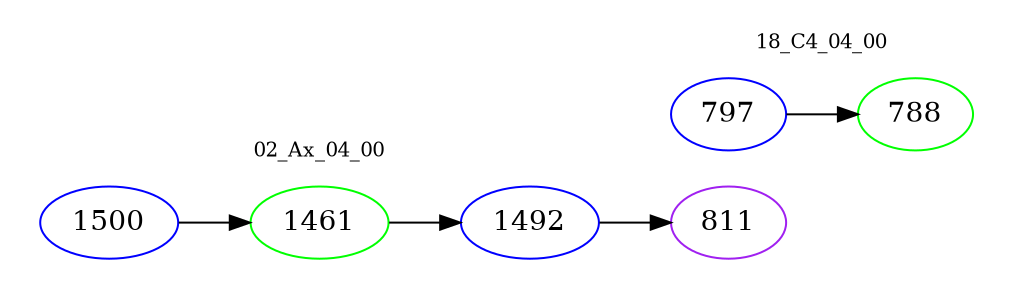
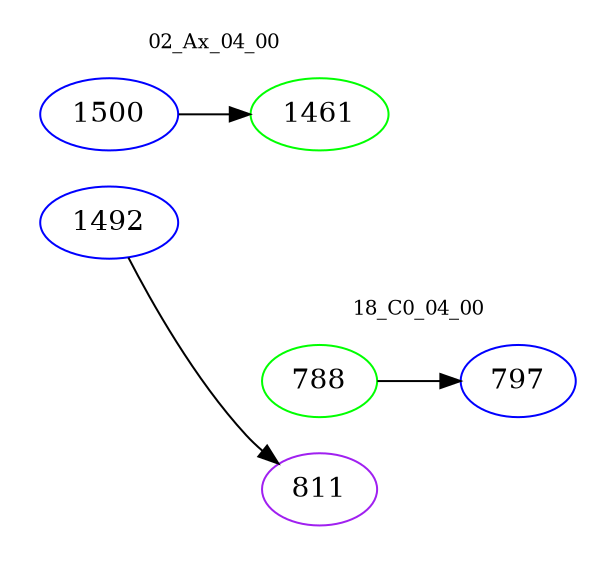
(822, 43) -> (419, 310)
(812, 114) -> (409, 381)
(415, 223) -> none
